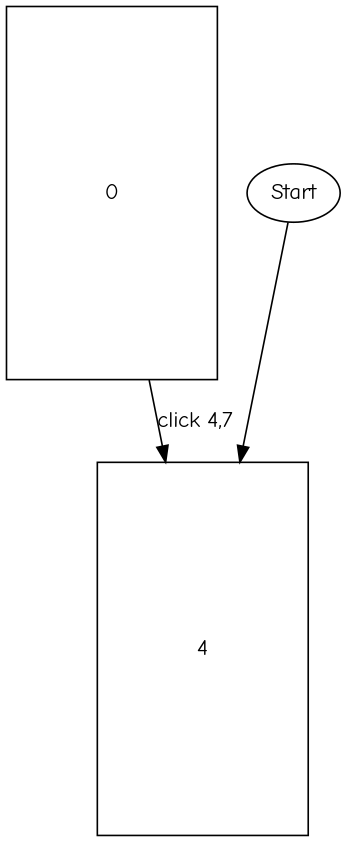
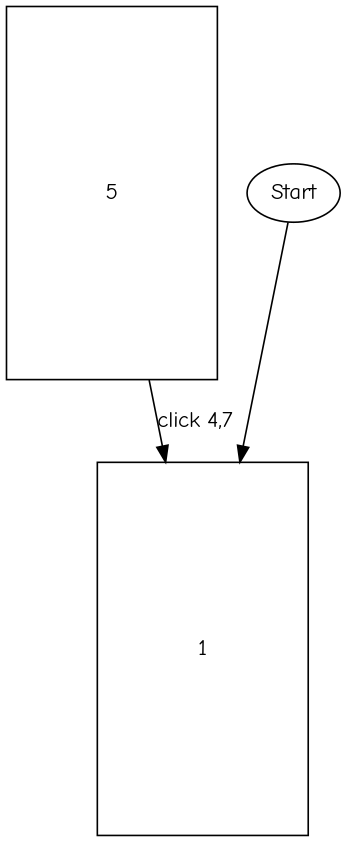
(112, 193) -> (112, 193)
(203, 649) -> (203, 649)
